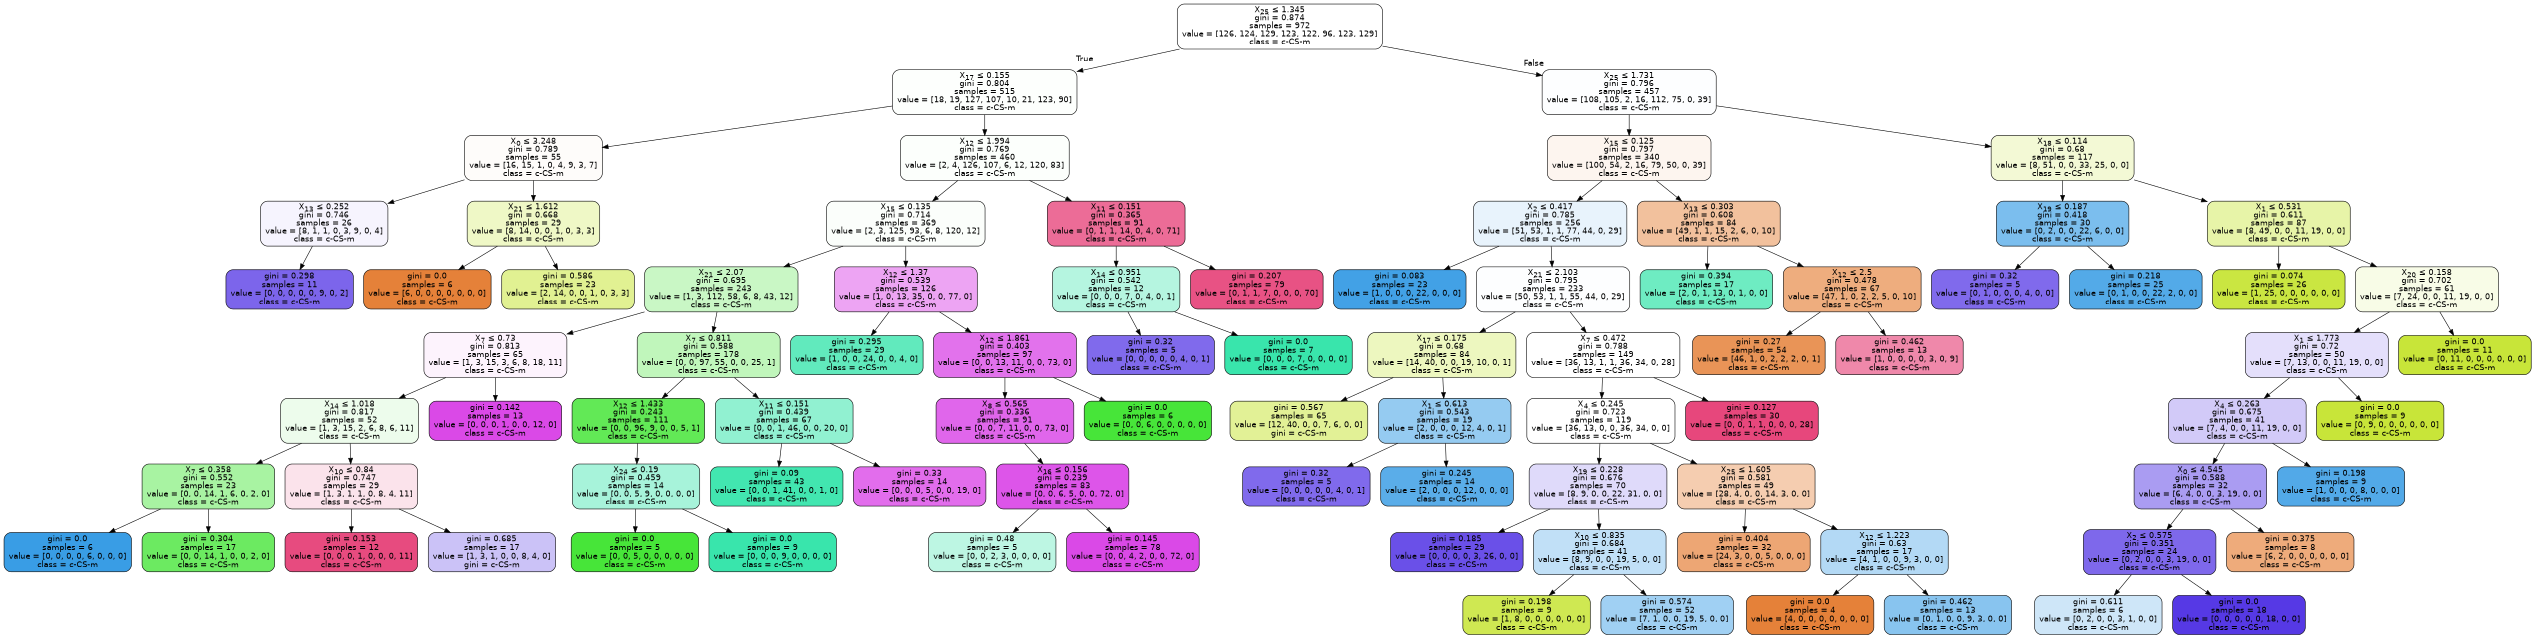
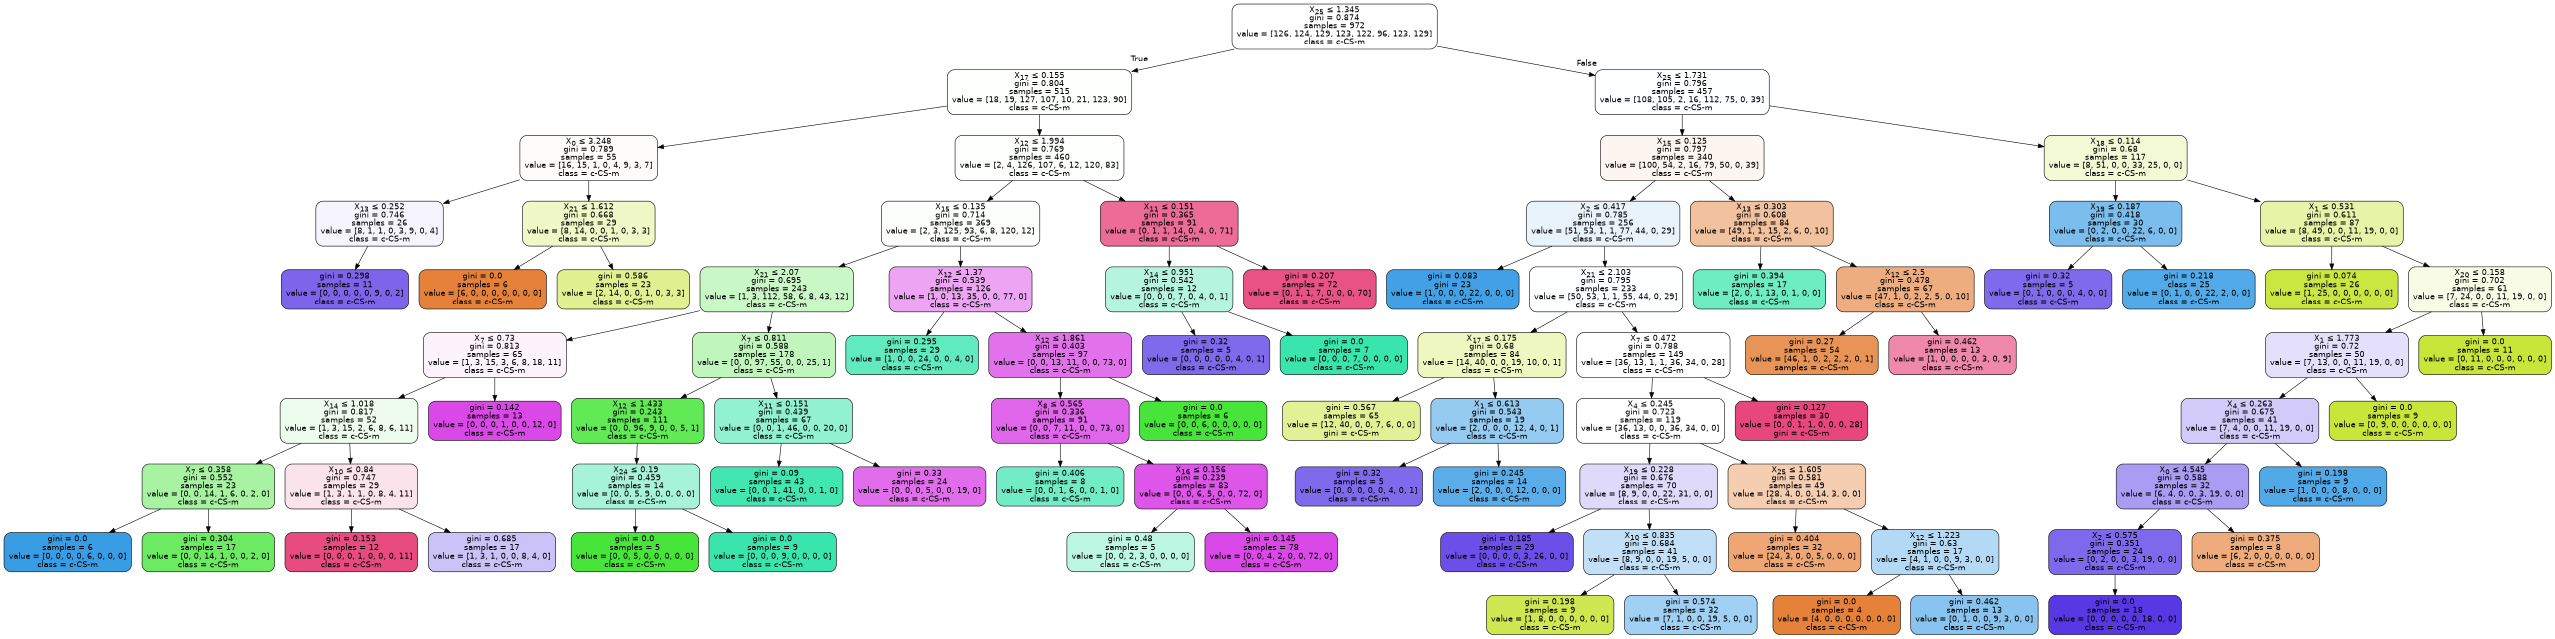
(1257, 285) -> (1310, 285)
(1400, 285) -> (1453, 285)
(2136, 285) -> (2189, 285)
(1759, 368) -> (1812, 368)
(1752, 433) -> (1802, 433)
(920, 482) -> (920, 482)
none -> (1060, 486)
(492, 565) -> (492, 565)
(1667, 610) -> (1691, 610)
(2098, 615) -> none
